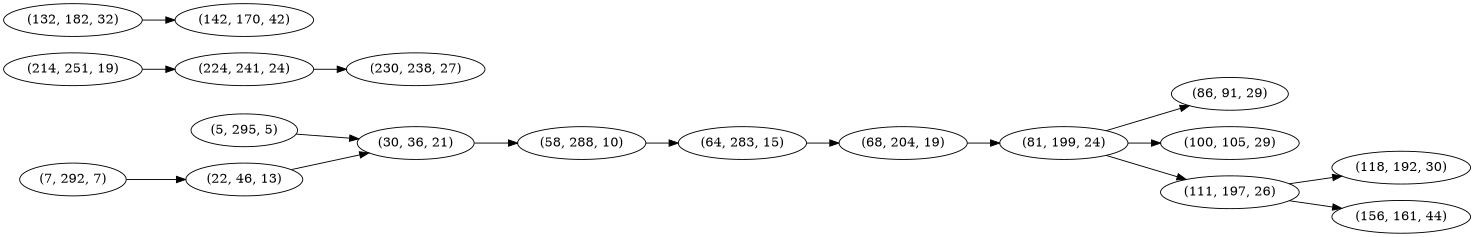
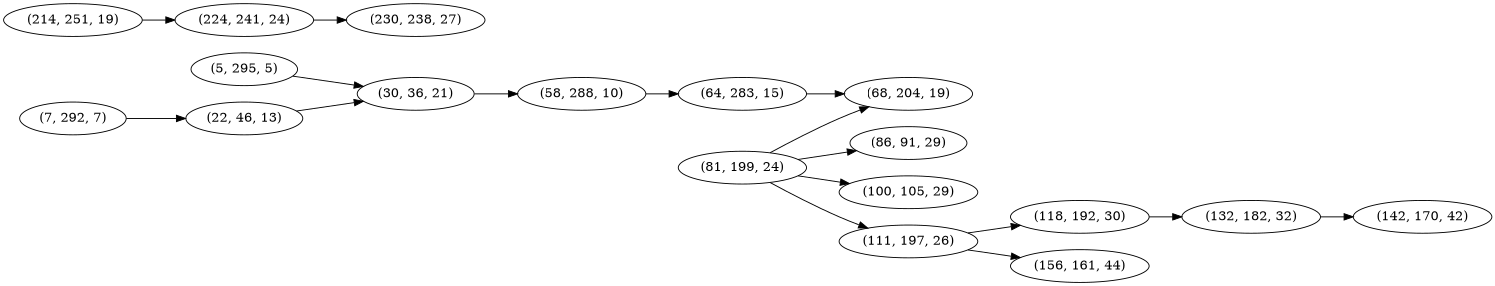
(979, 143) -> (814, 130)
none -> (1161, 217)
